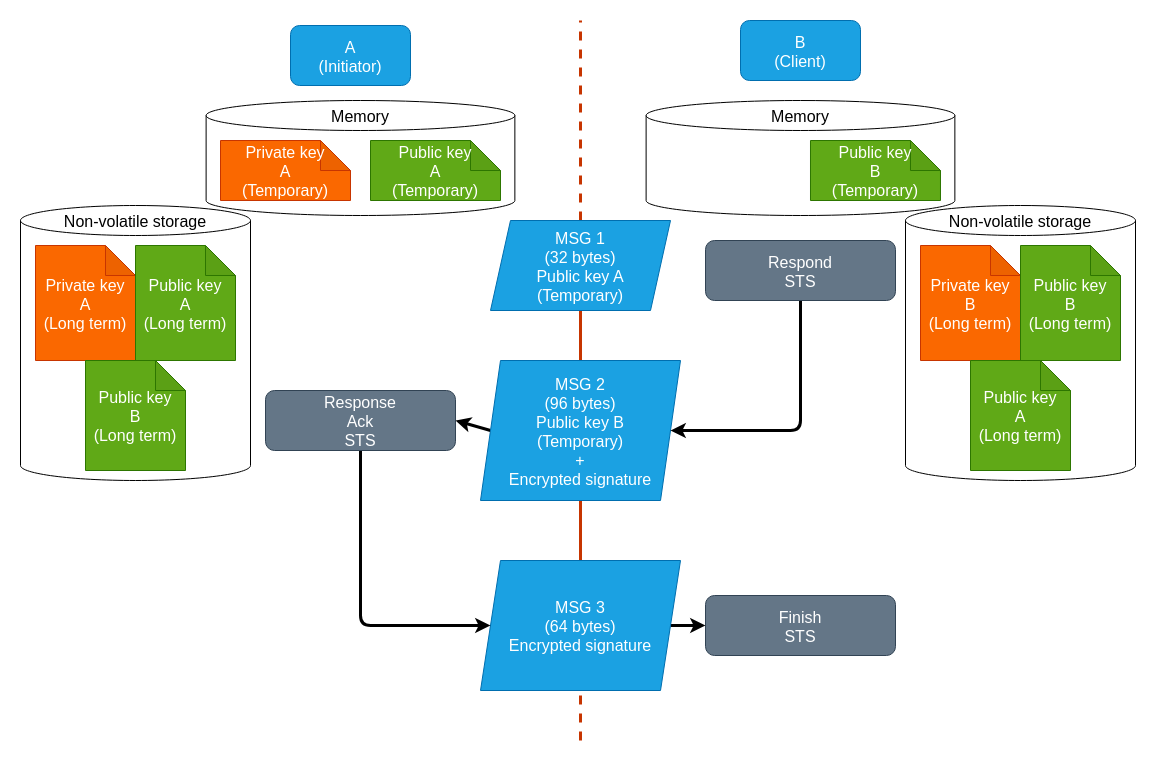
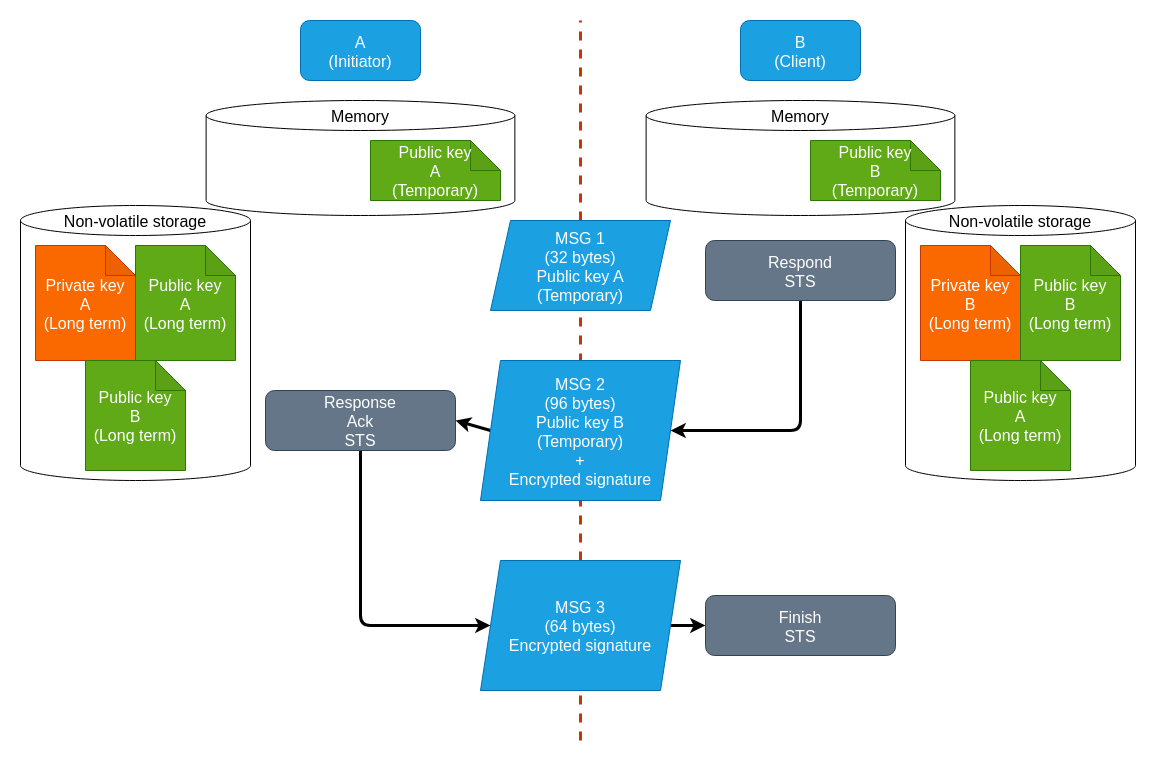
(351, 56) -> (361, 51)
(286, 171) -> none
(581, 530) -> (581, 530)
